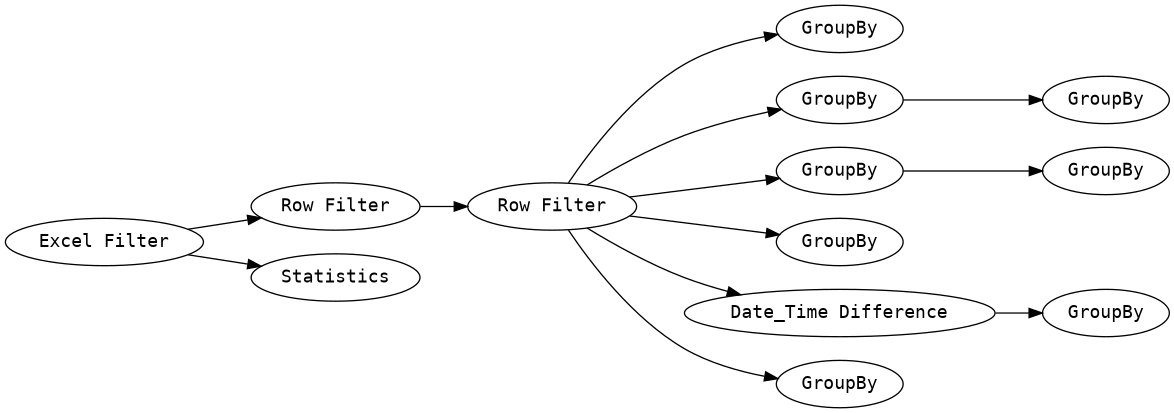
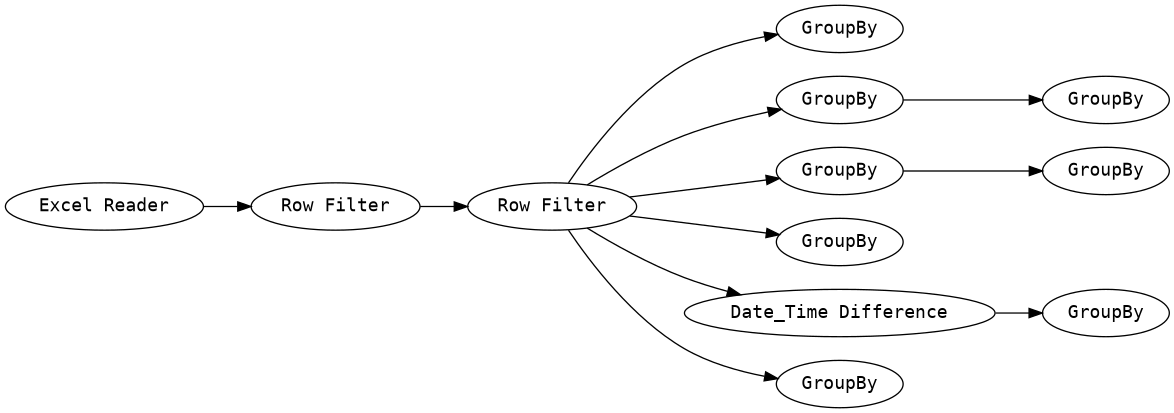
(104, 242) -> (104, 206)
(336, 278) -> none
